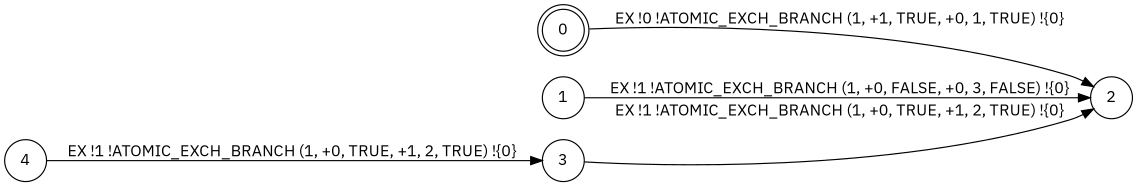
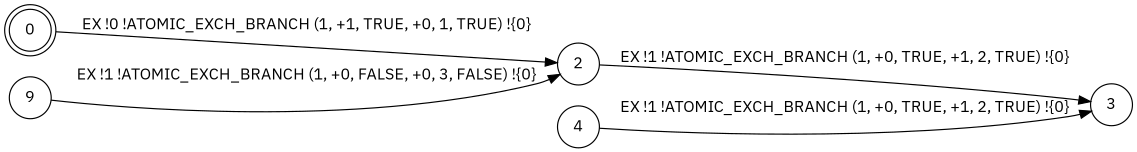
(563, 98) -> (30, 98)
(836, 159) -> (840, 79)
